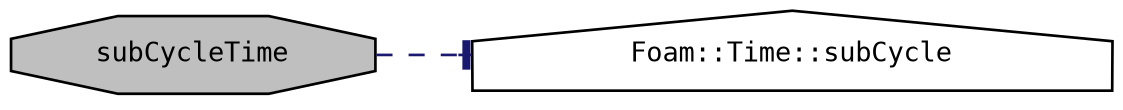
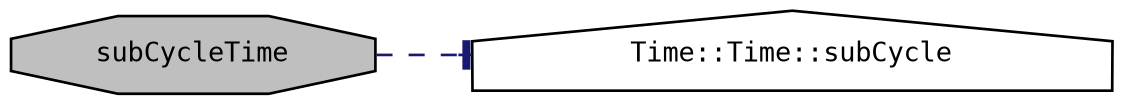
(792, 55) -> (792, 55)
